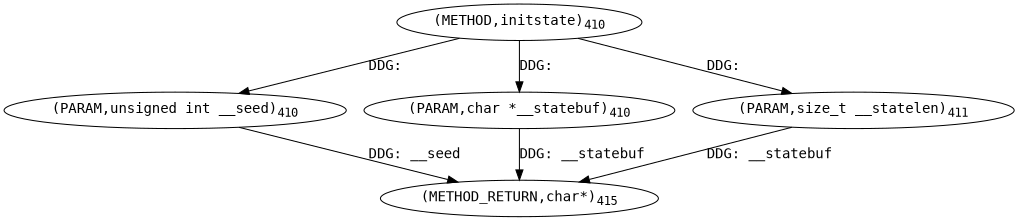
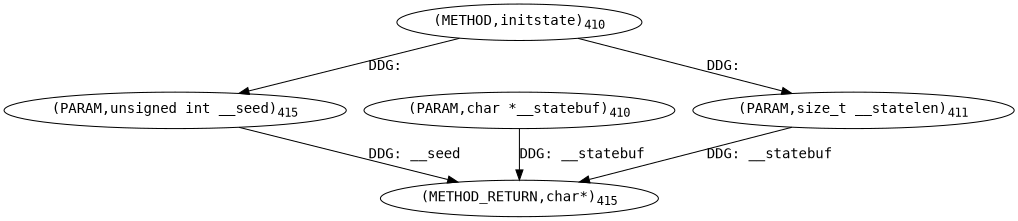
(519, 61) -> none
(288, 109) -> (288, 109)
